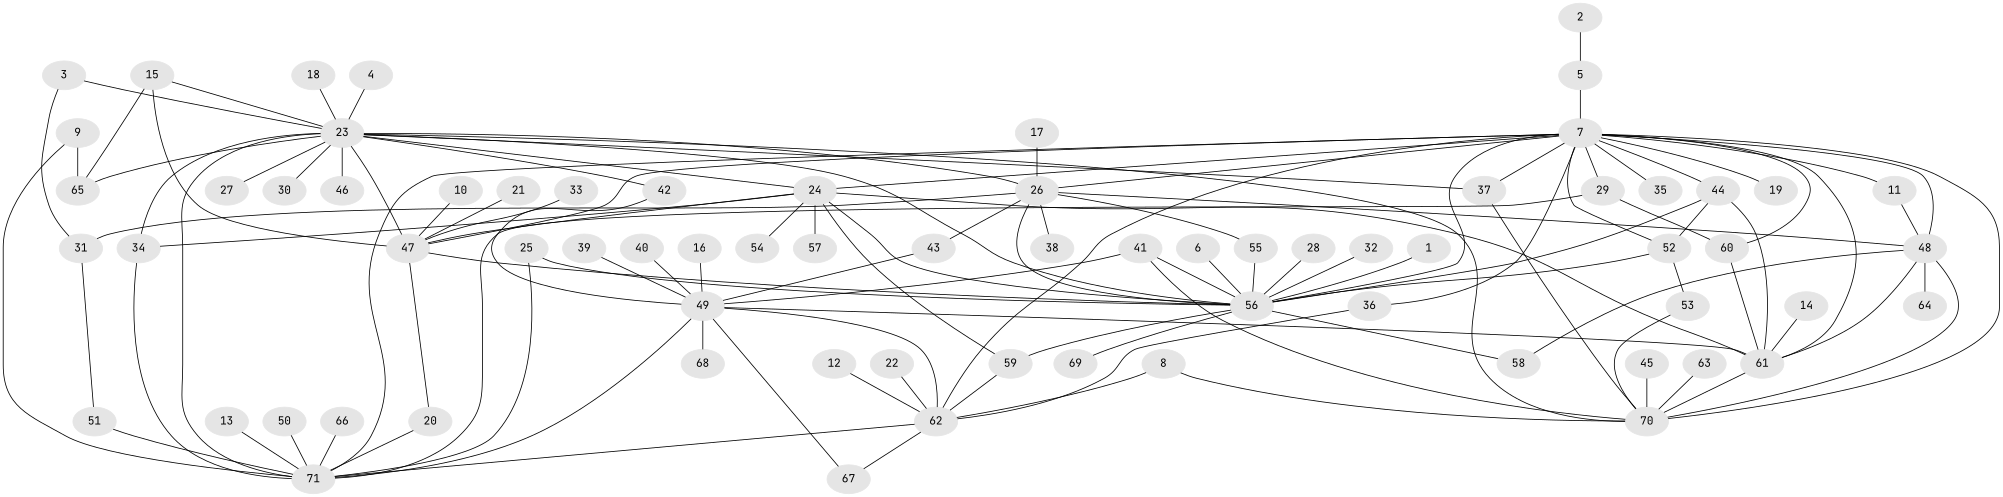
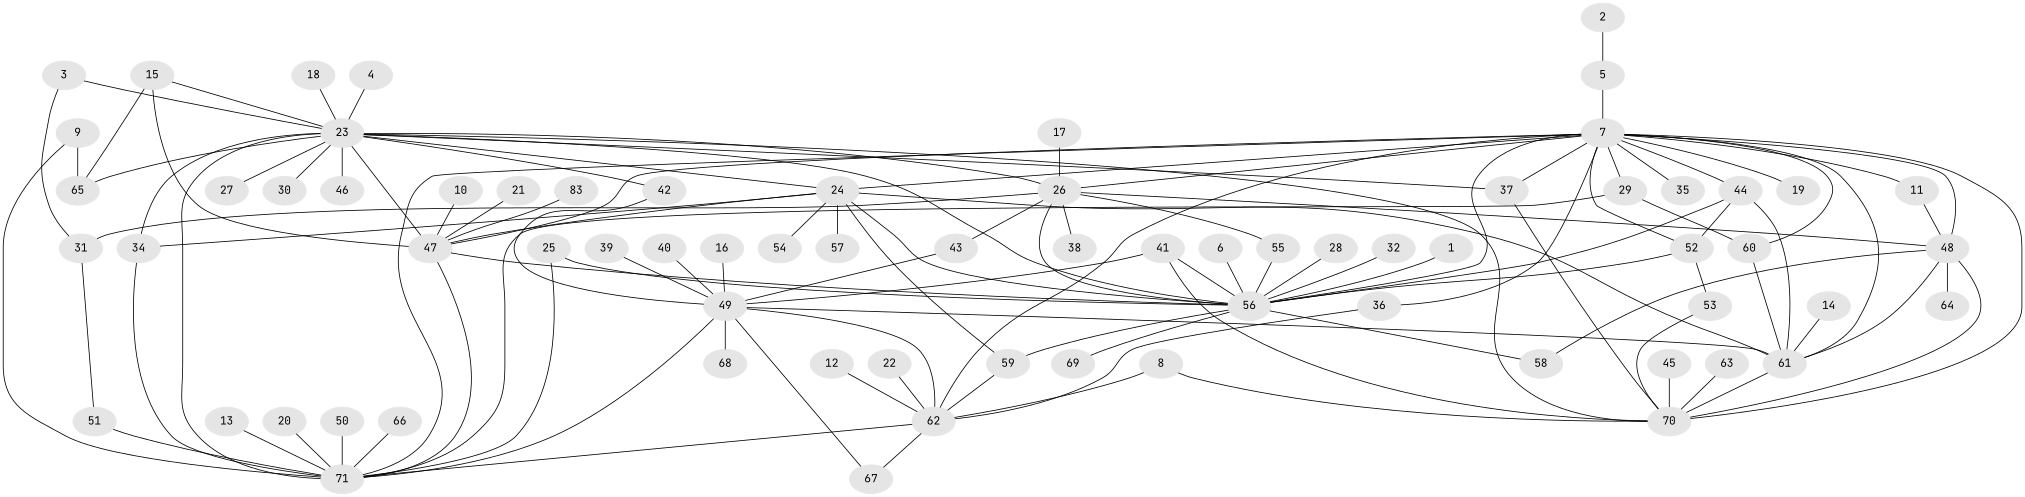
(576, 191) -> (576, 191)
(419, 335) -> (469, 399)
